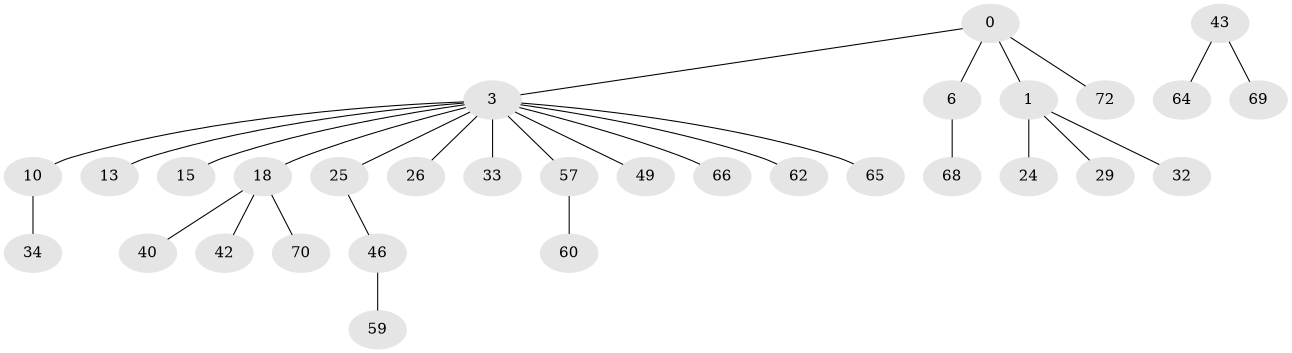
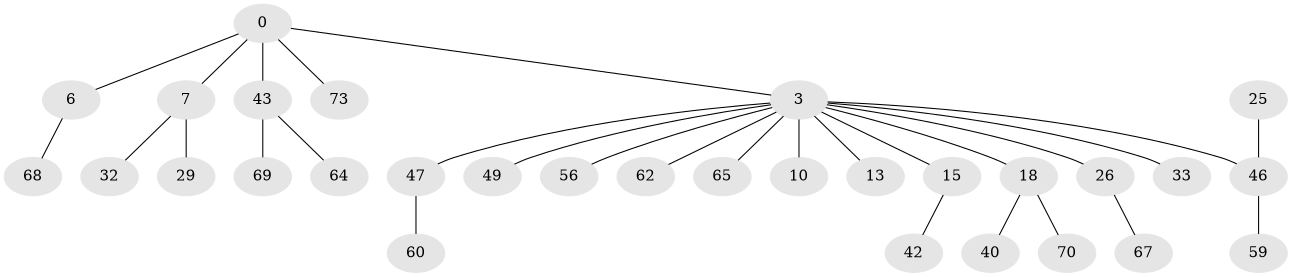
none -> (263, 62)
(1029, 100) -> (186, 100)
(1105, 100) -> (339, 100)
(416, 138) -> (1034, 120)
(569, 177) -> (416, 177)
(722, 177) -> (569, 177)
(1029, 177) -> none
(244, 215) -> (933, 215)
(33, 253) -> none
none -> (1144, 253)
